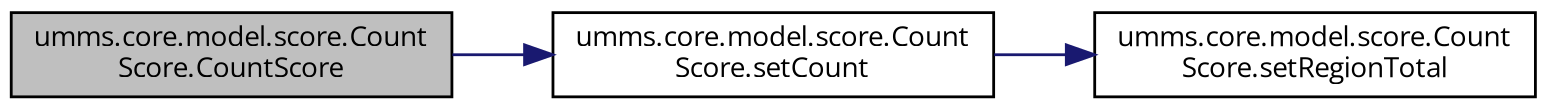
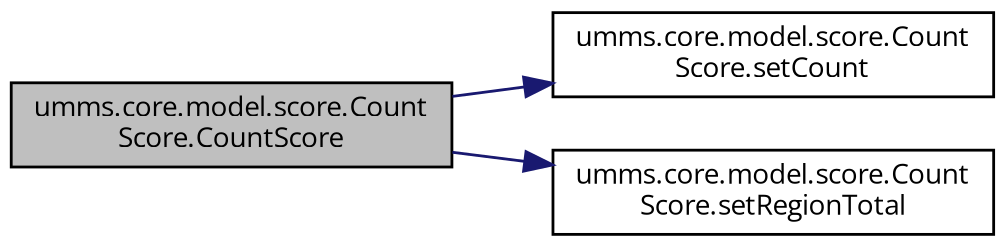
(1030, 55) -> (489, 157)
